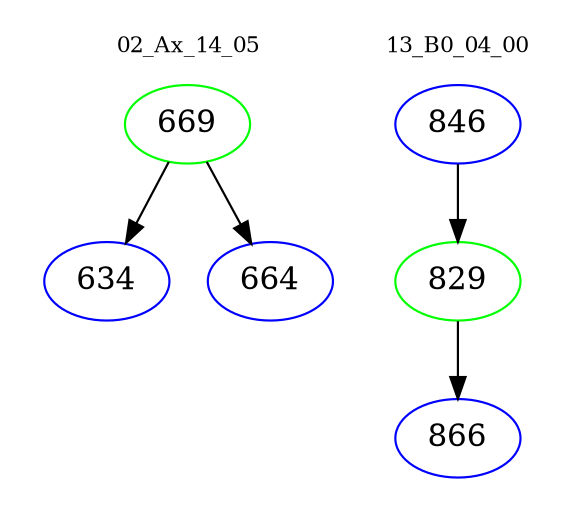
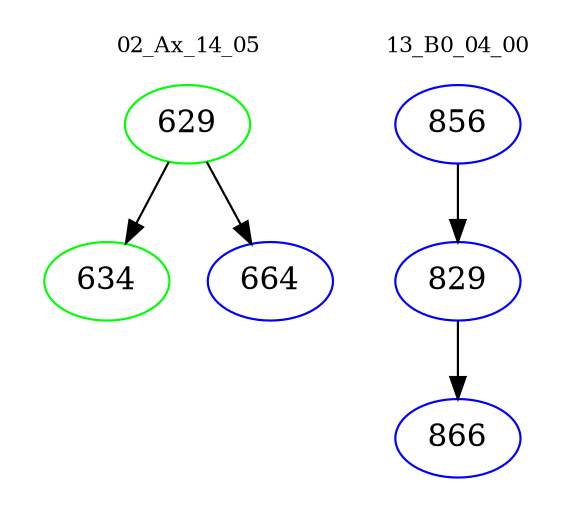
(188, 124) -> (188, 124)
(458, 124) -> (458, 124)
(107, 281) -> (107, 281)
(458, 281) -> (458, 281)
